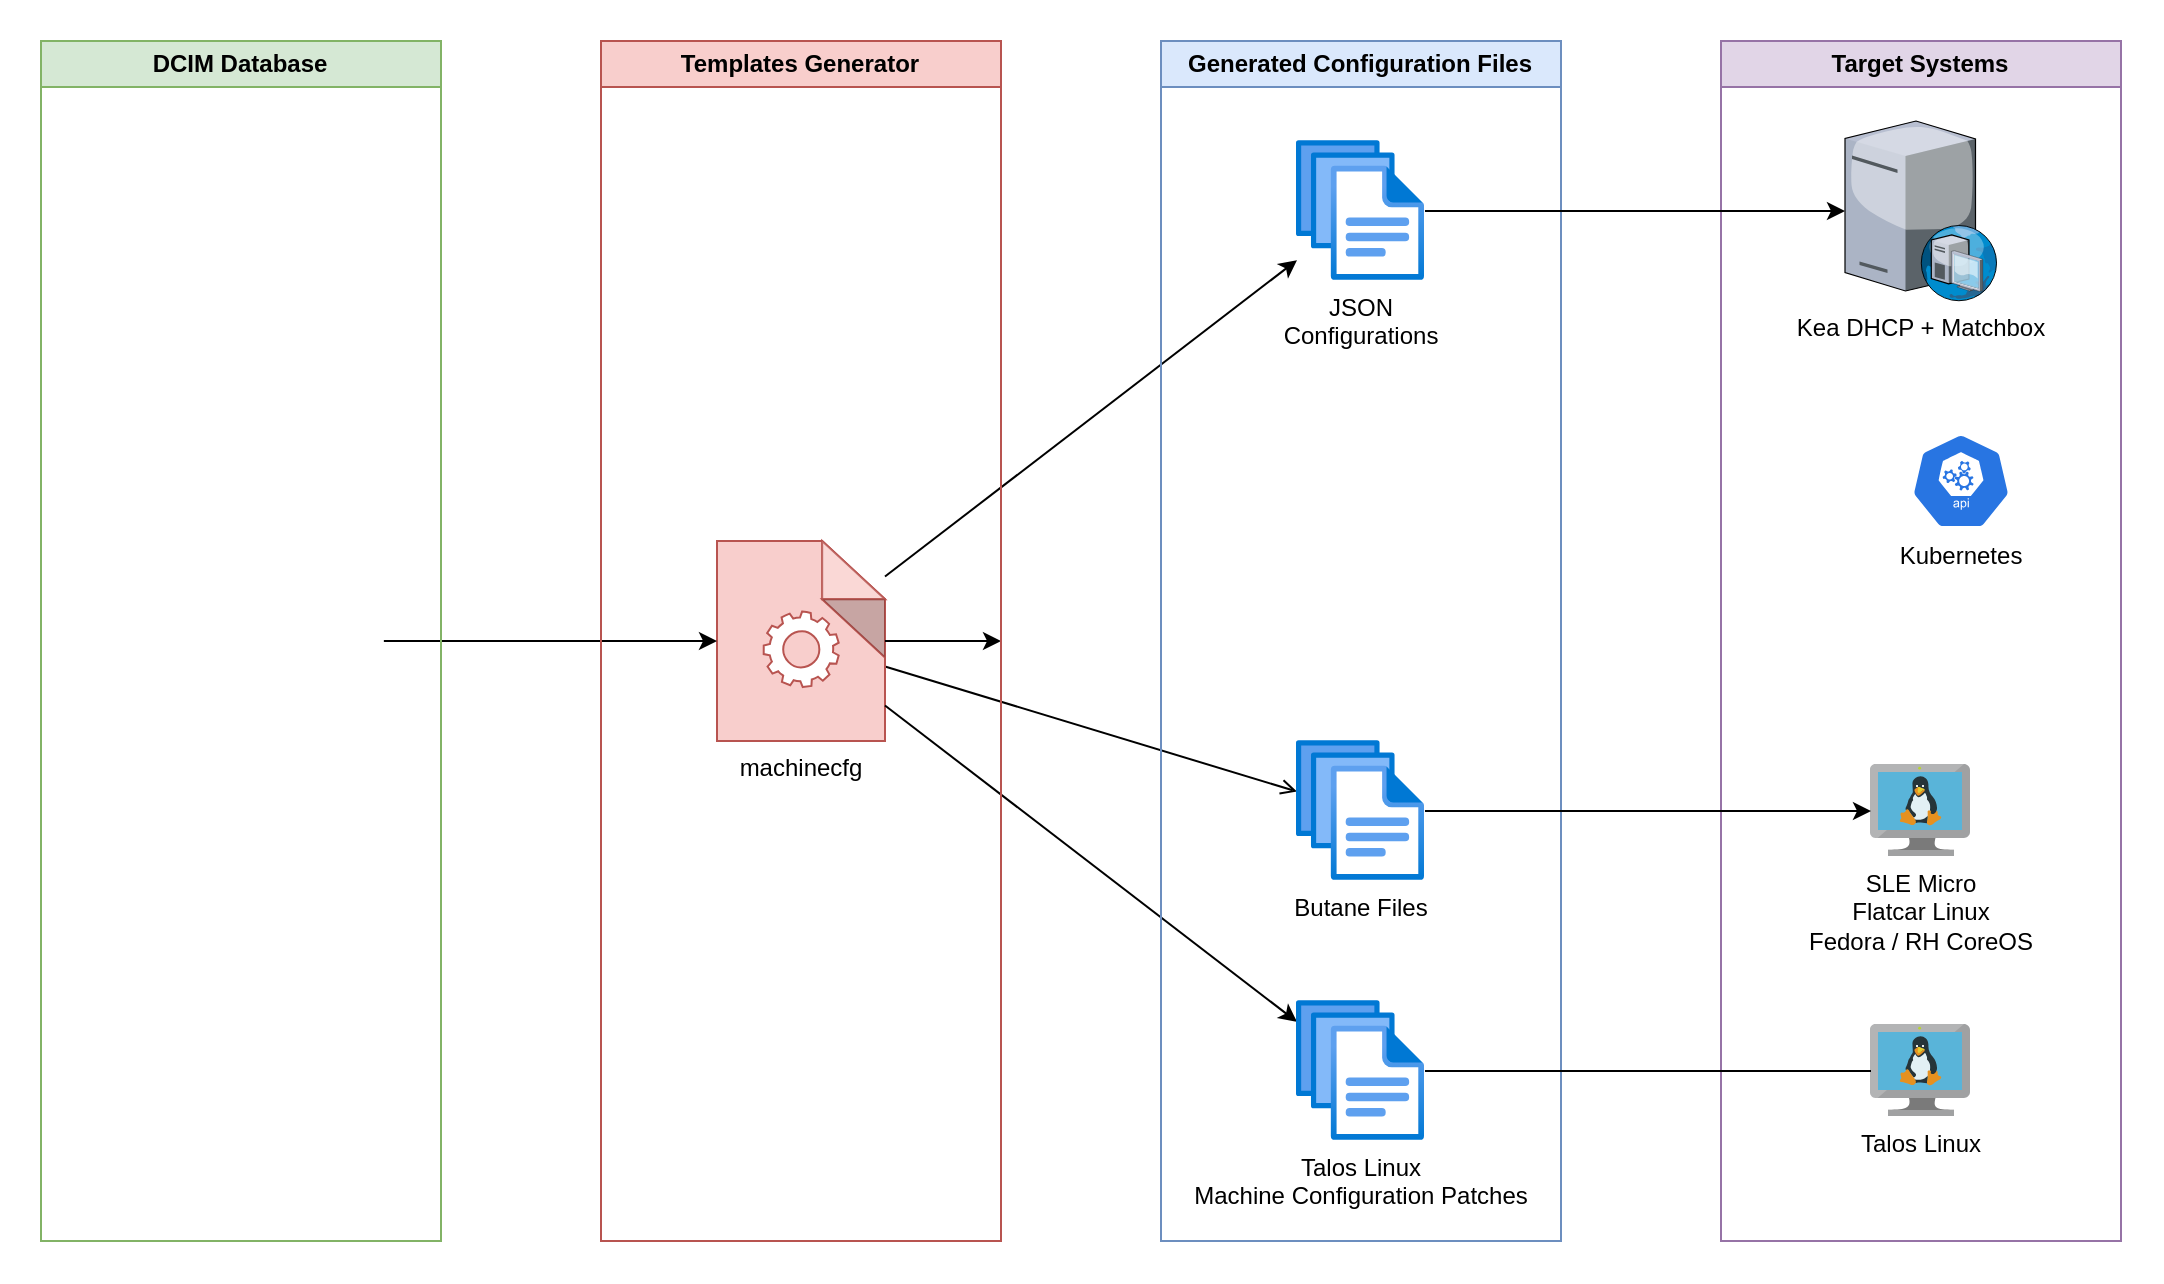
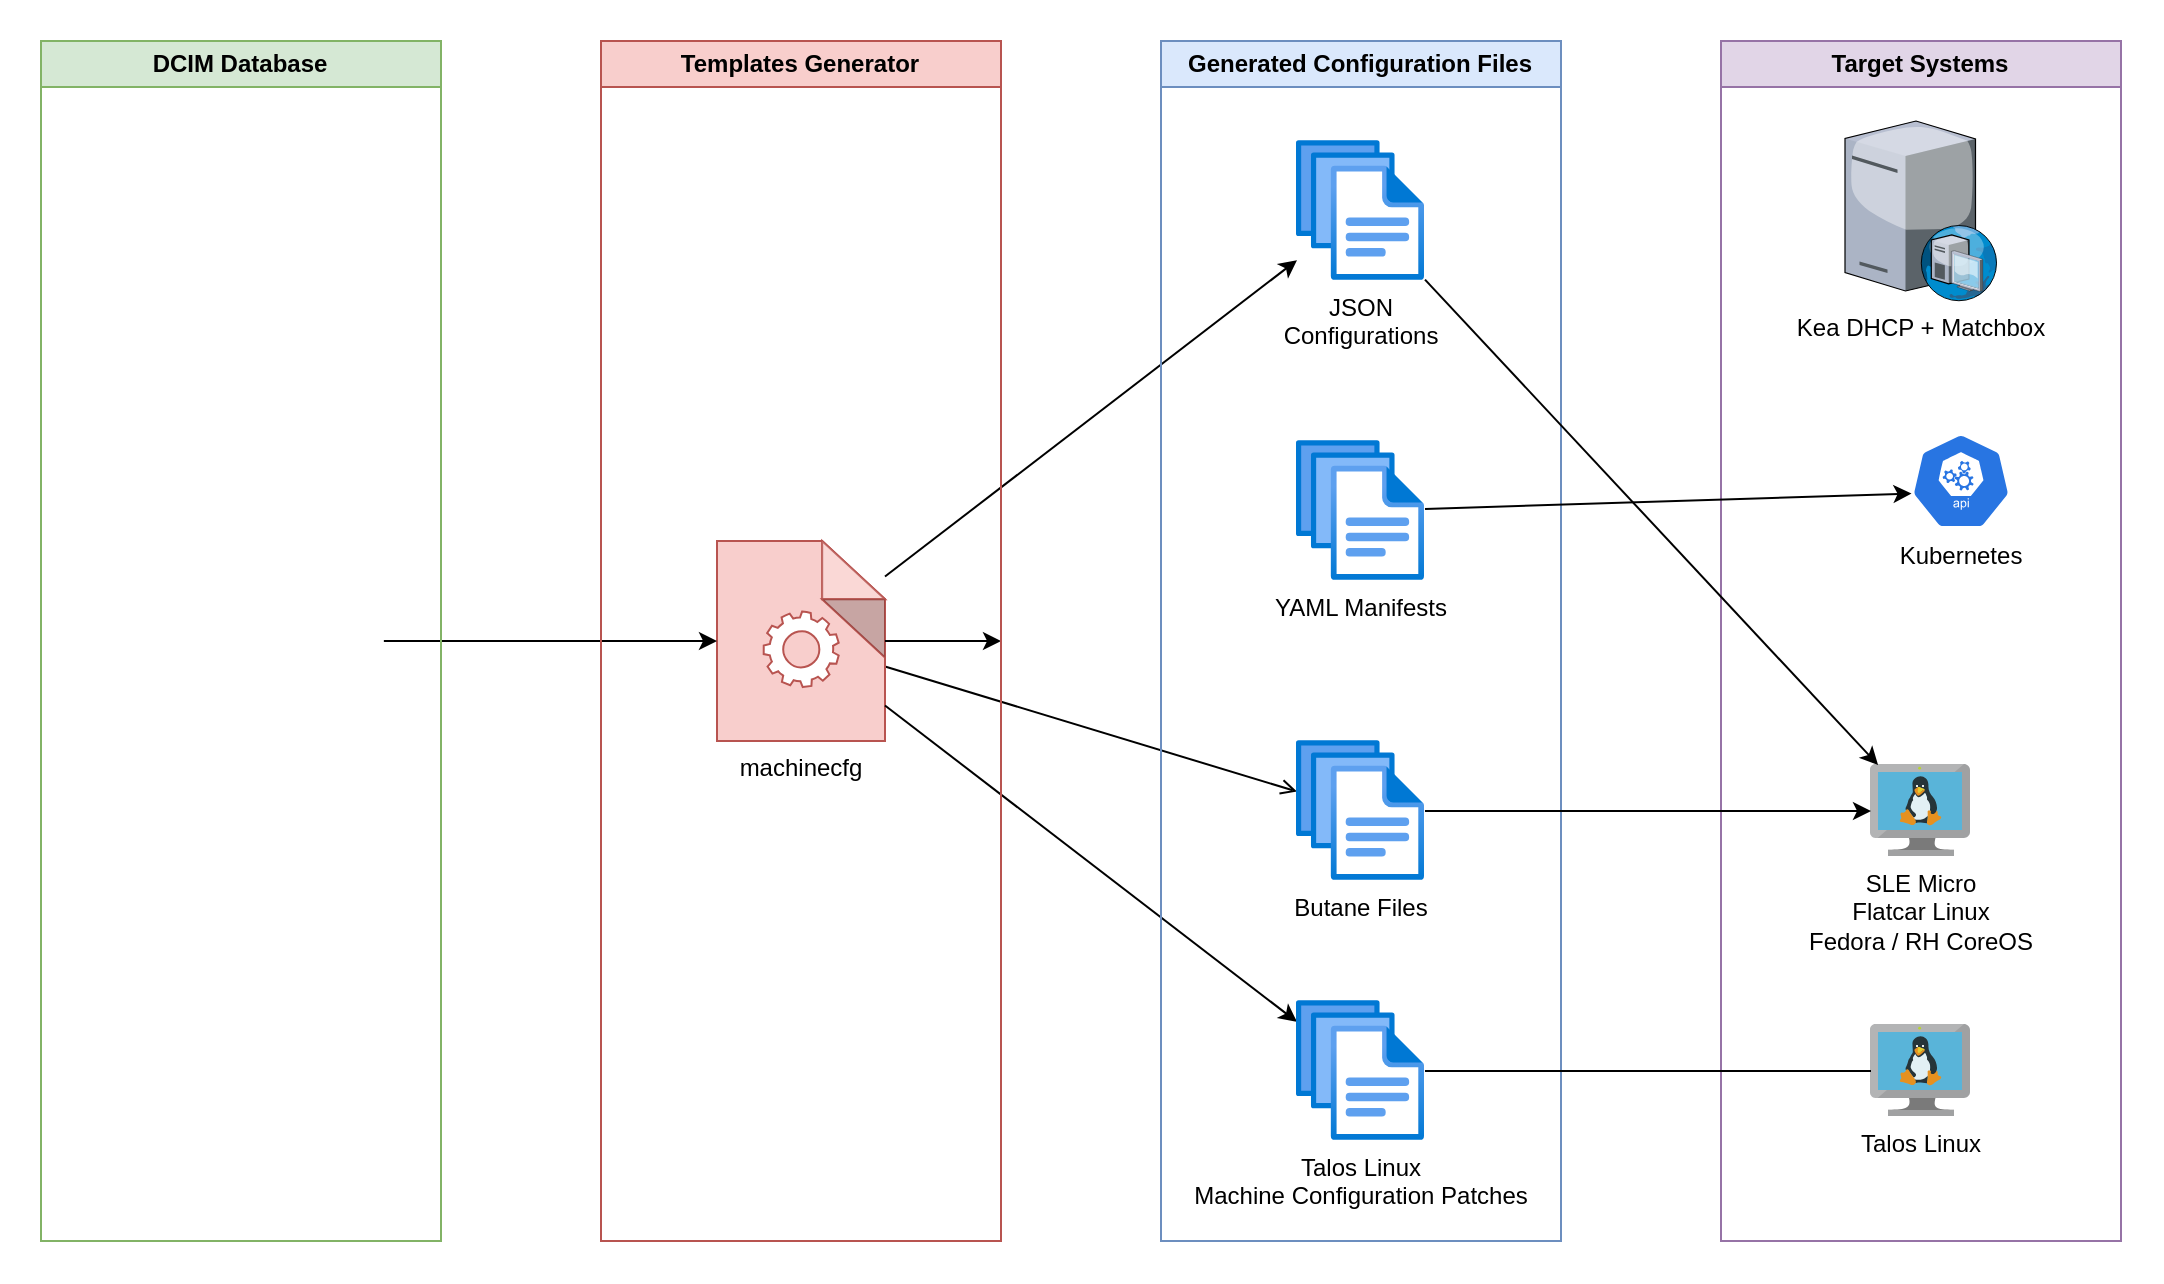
(1628, 211) -> (1797, 678)
none -> (1768, 498)
none -> (1361, 511)
